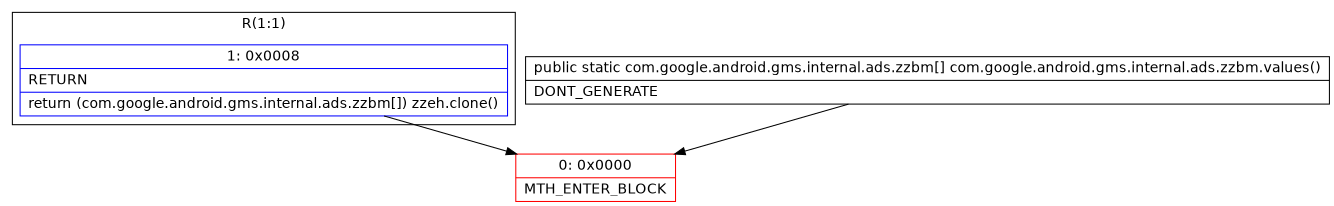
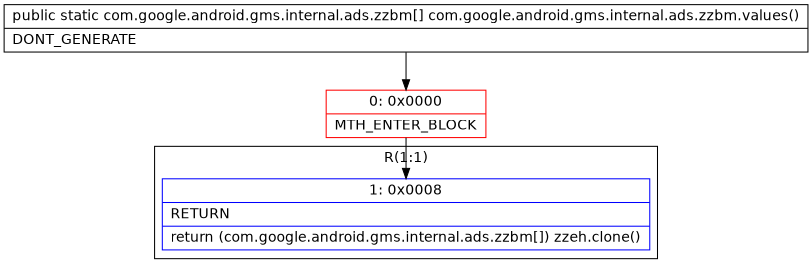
(445, 134) -> (406, 153)
